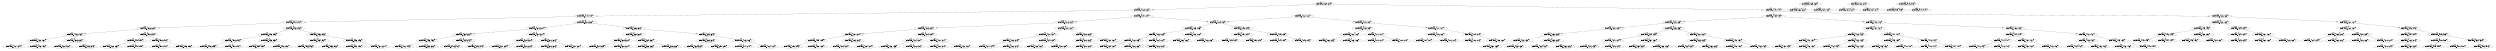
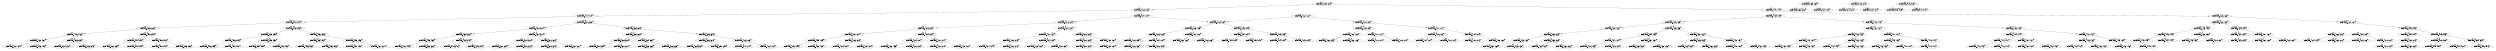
(2348, 28) -> none
(1953, 47) -> none
